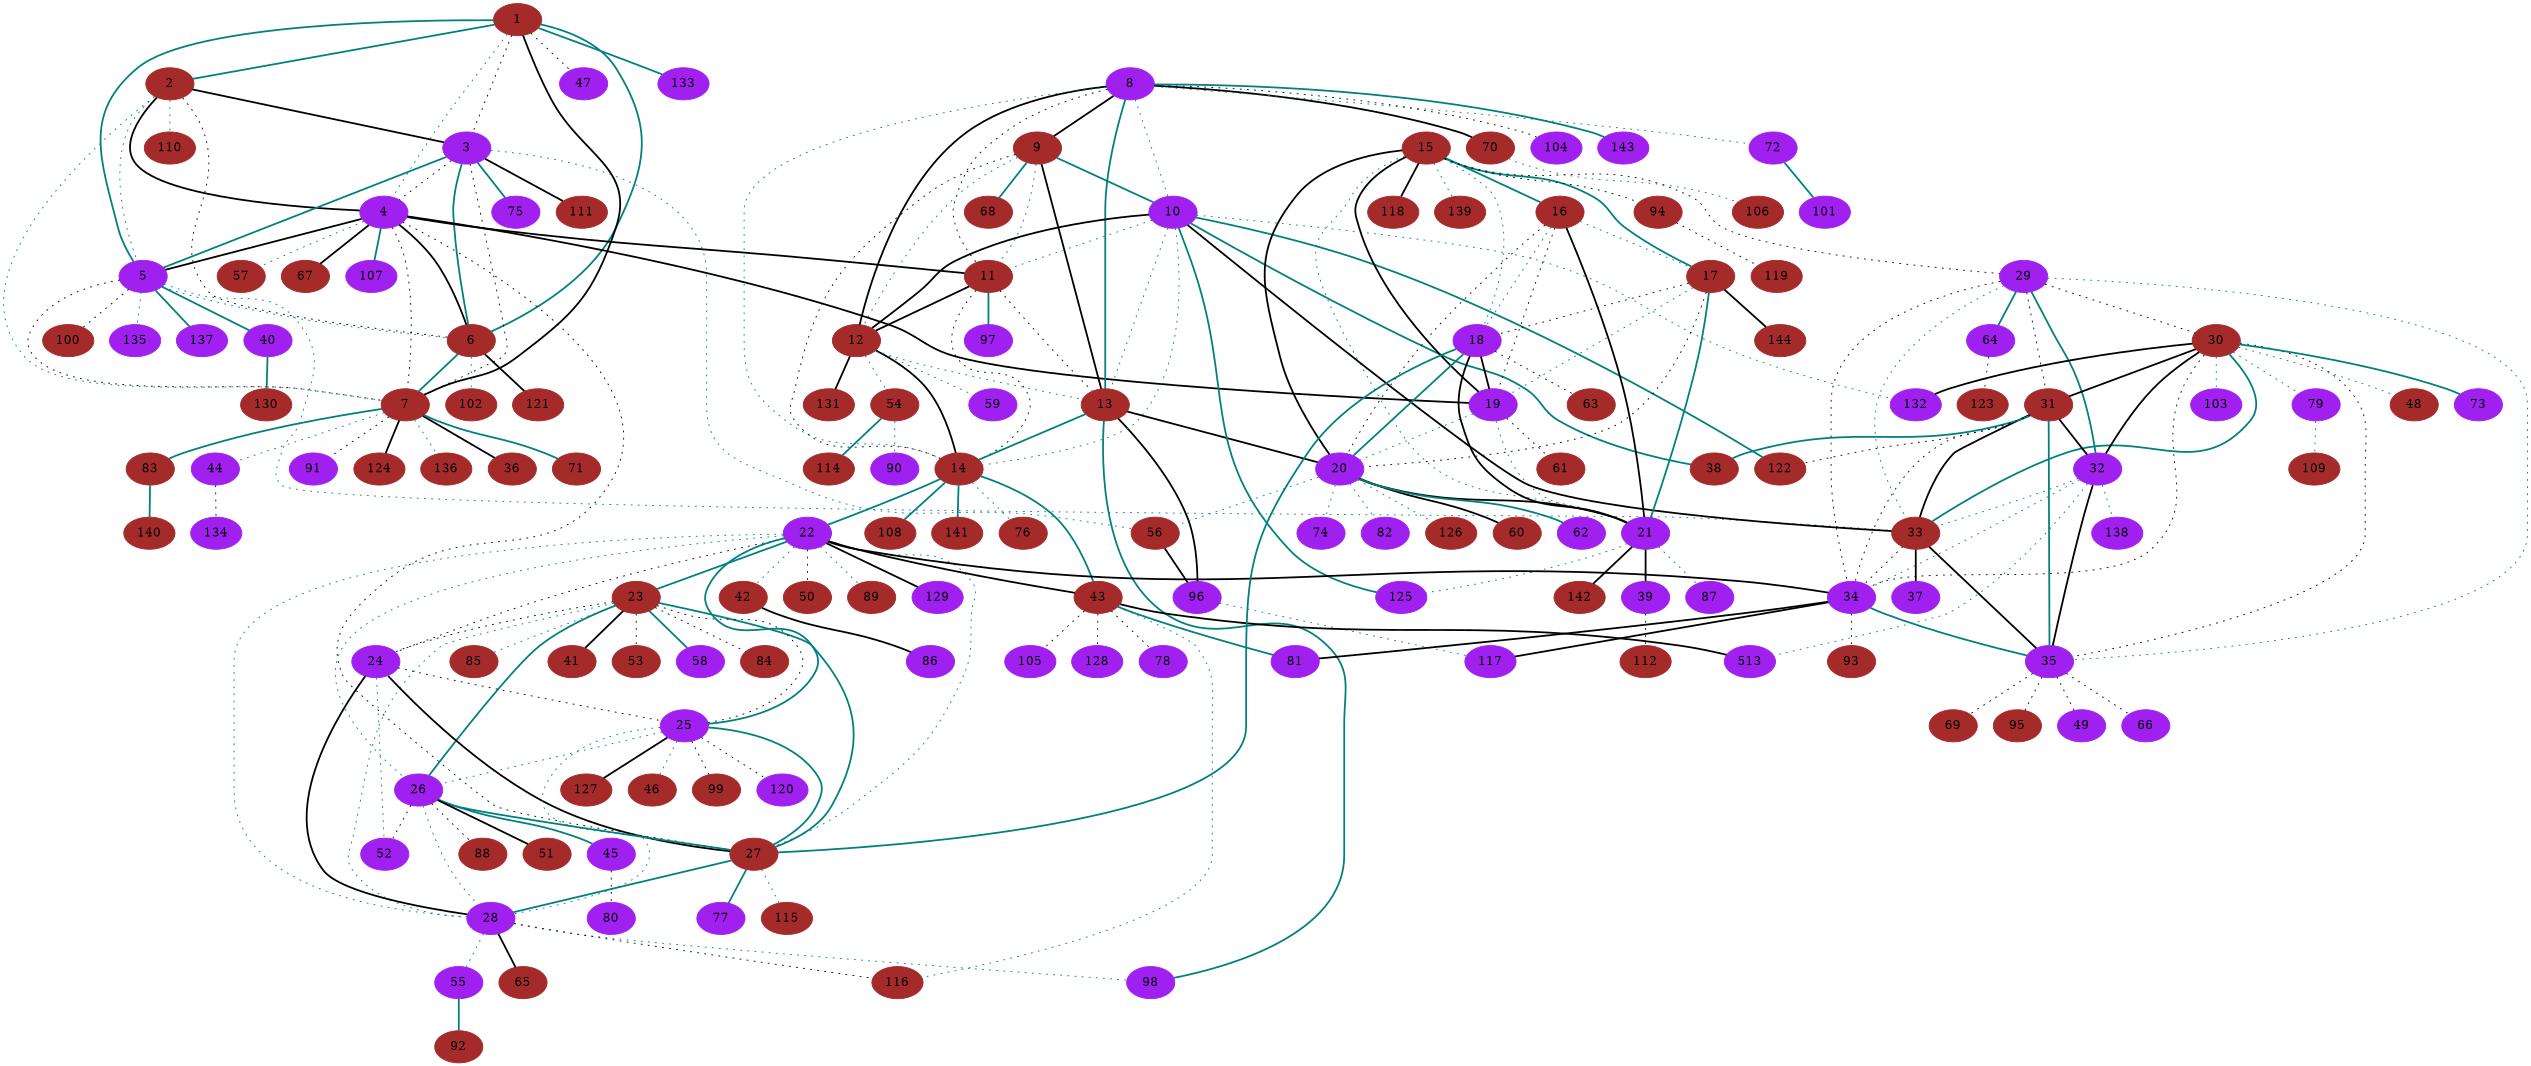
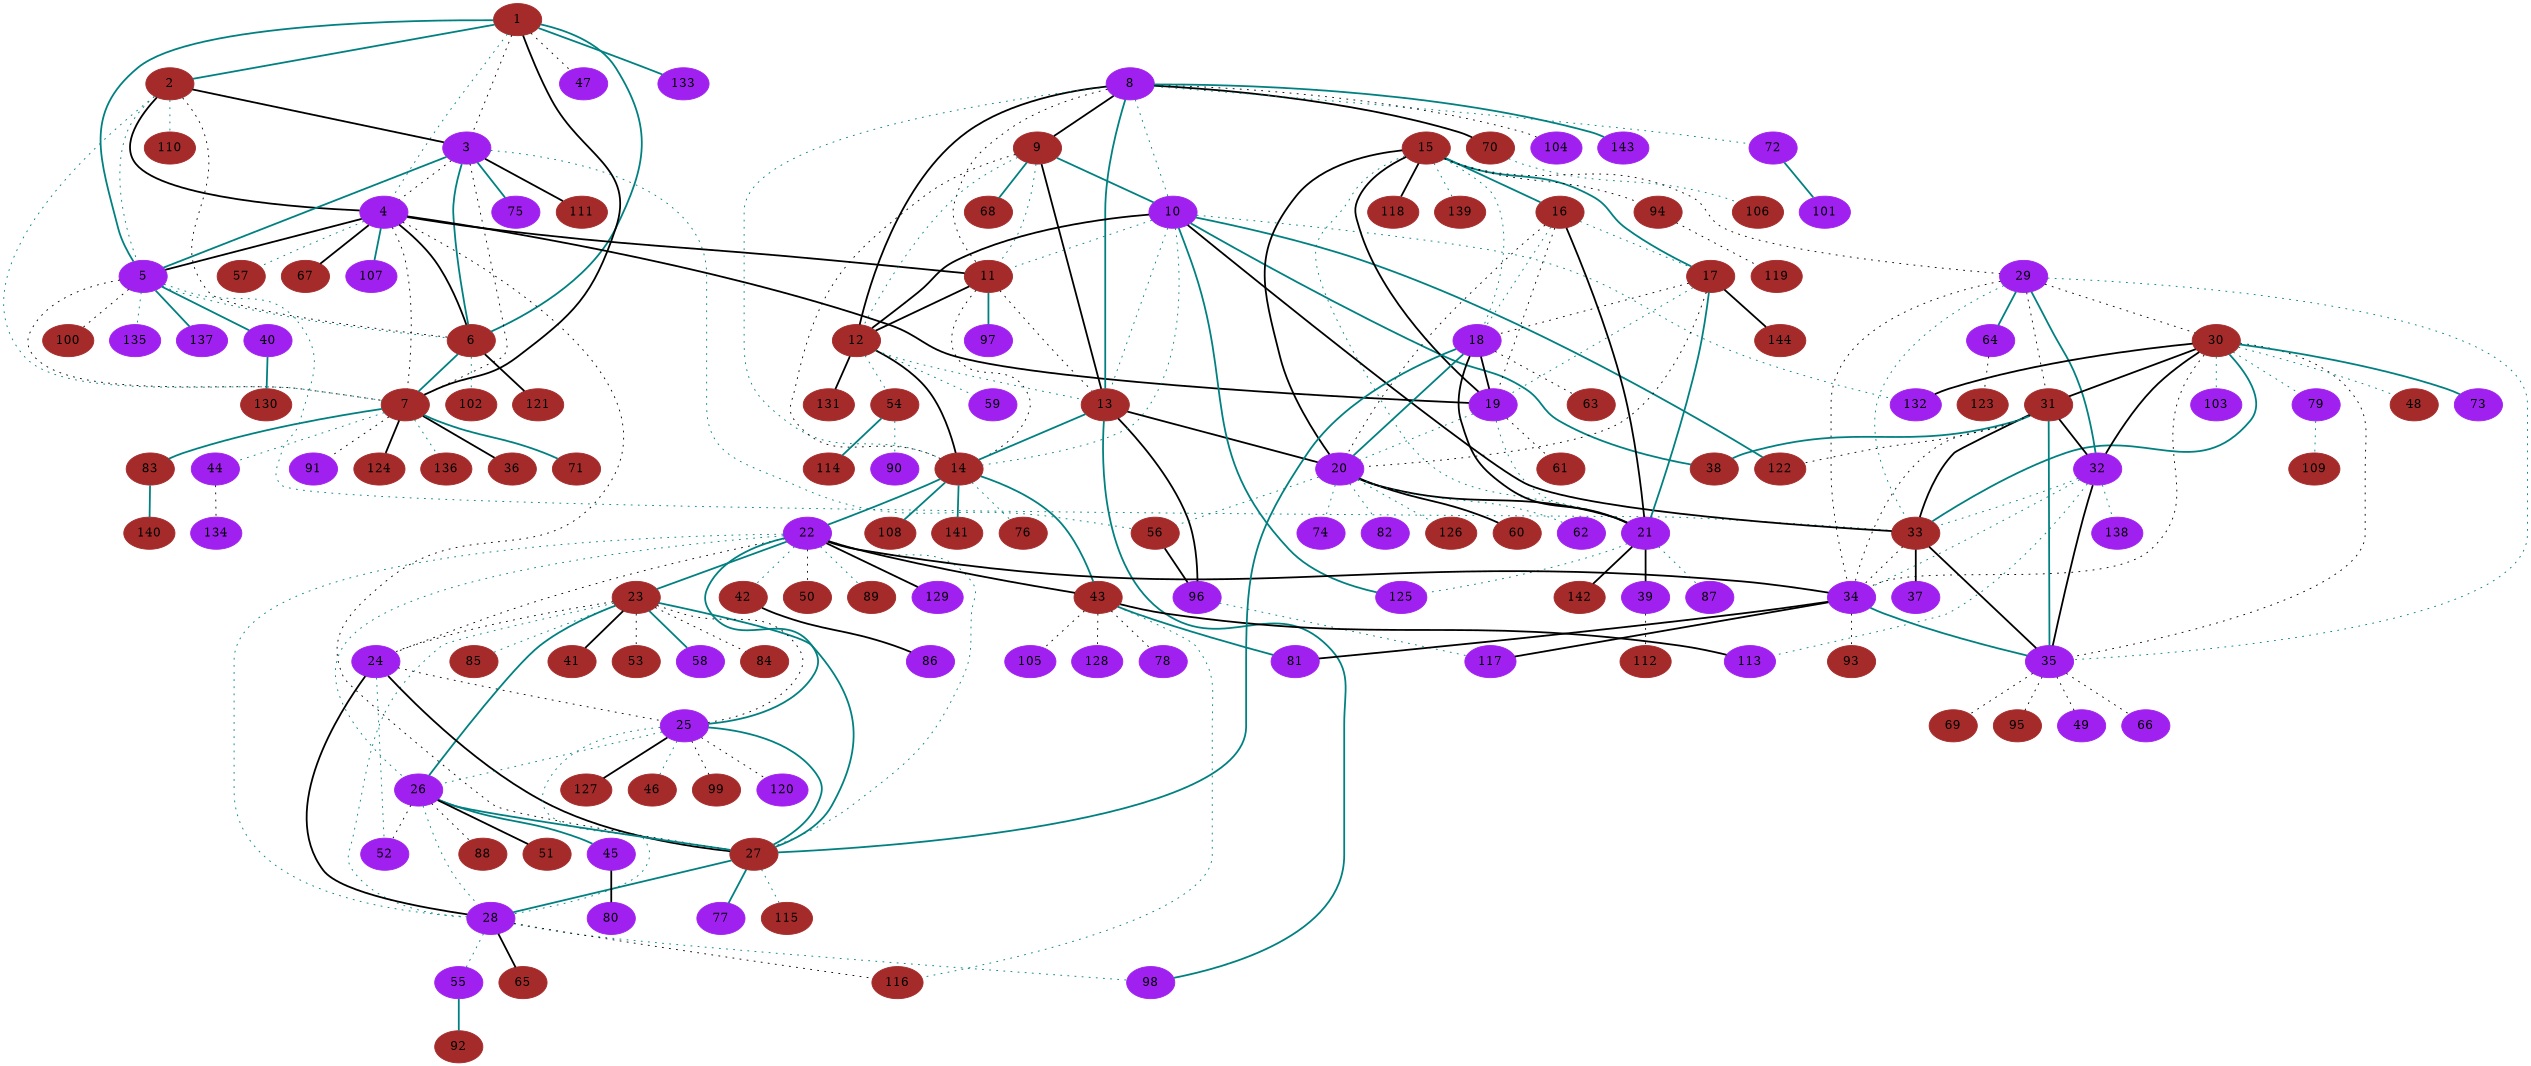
(1508, 507) -> (1508, 507)
(1750, 662) -> (1750, 662)
(611, 883) -> (611, 883)
